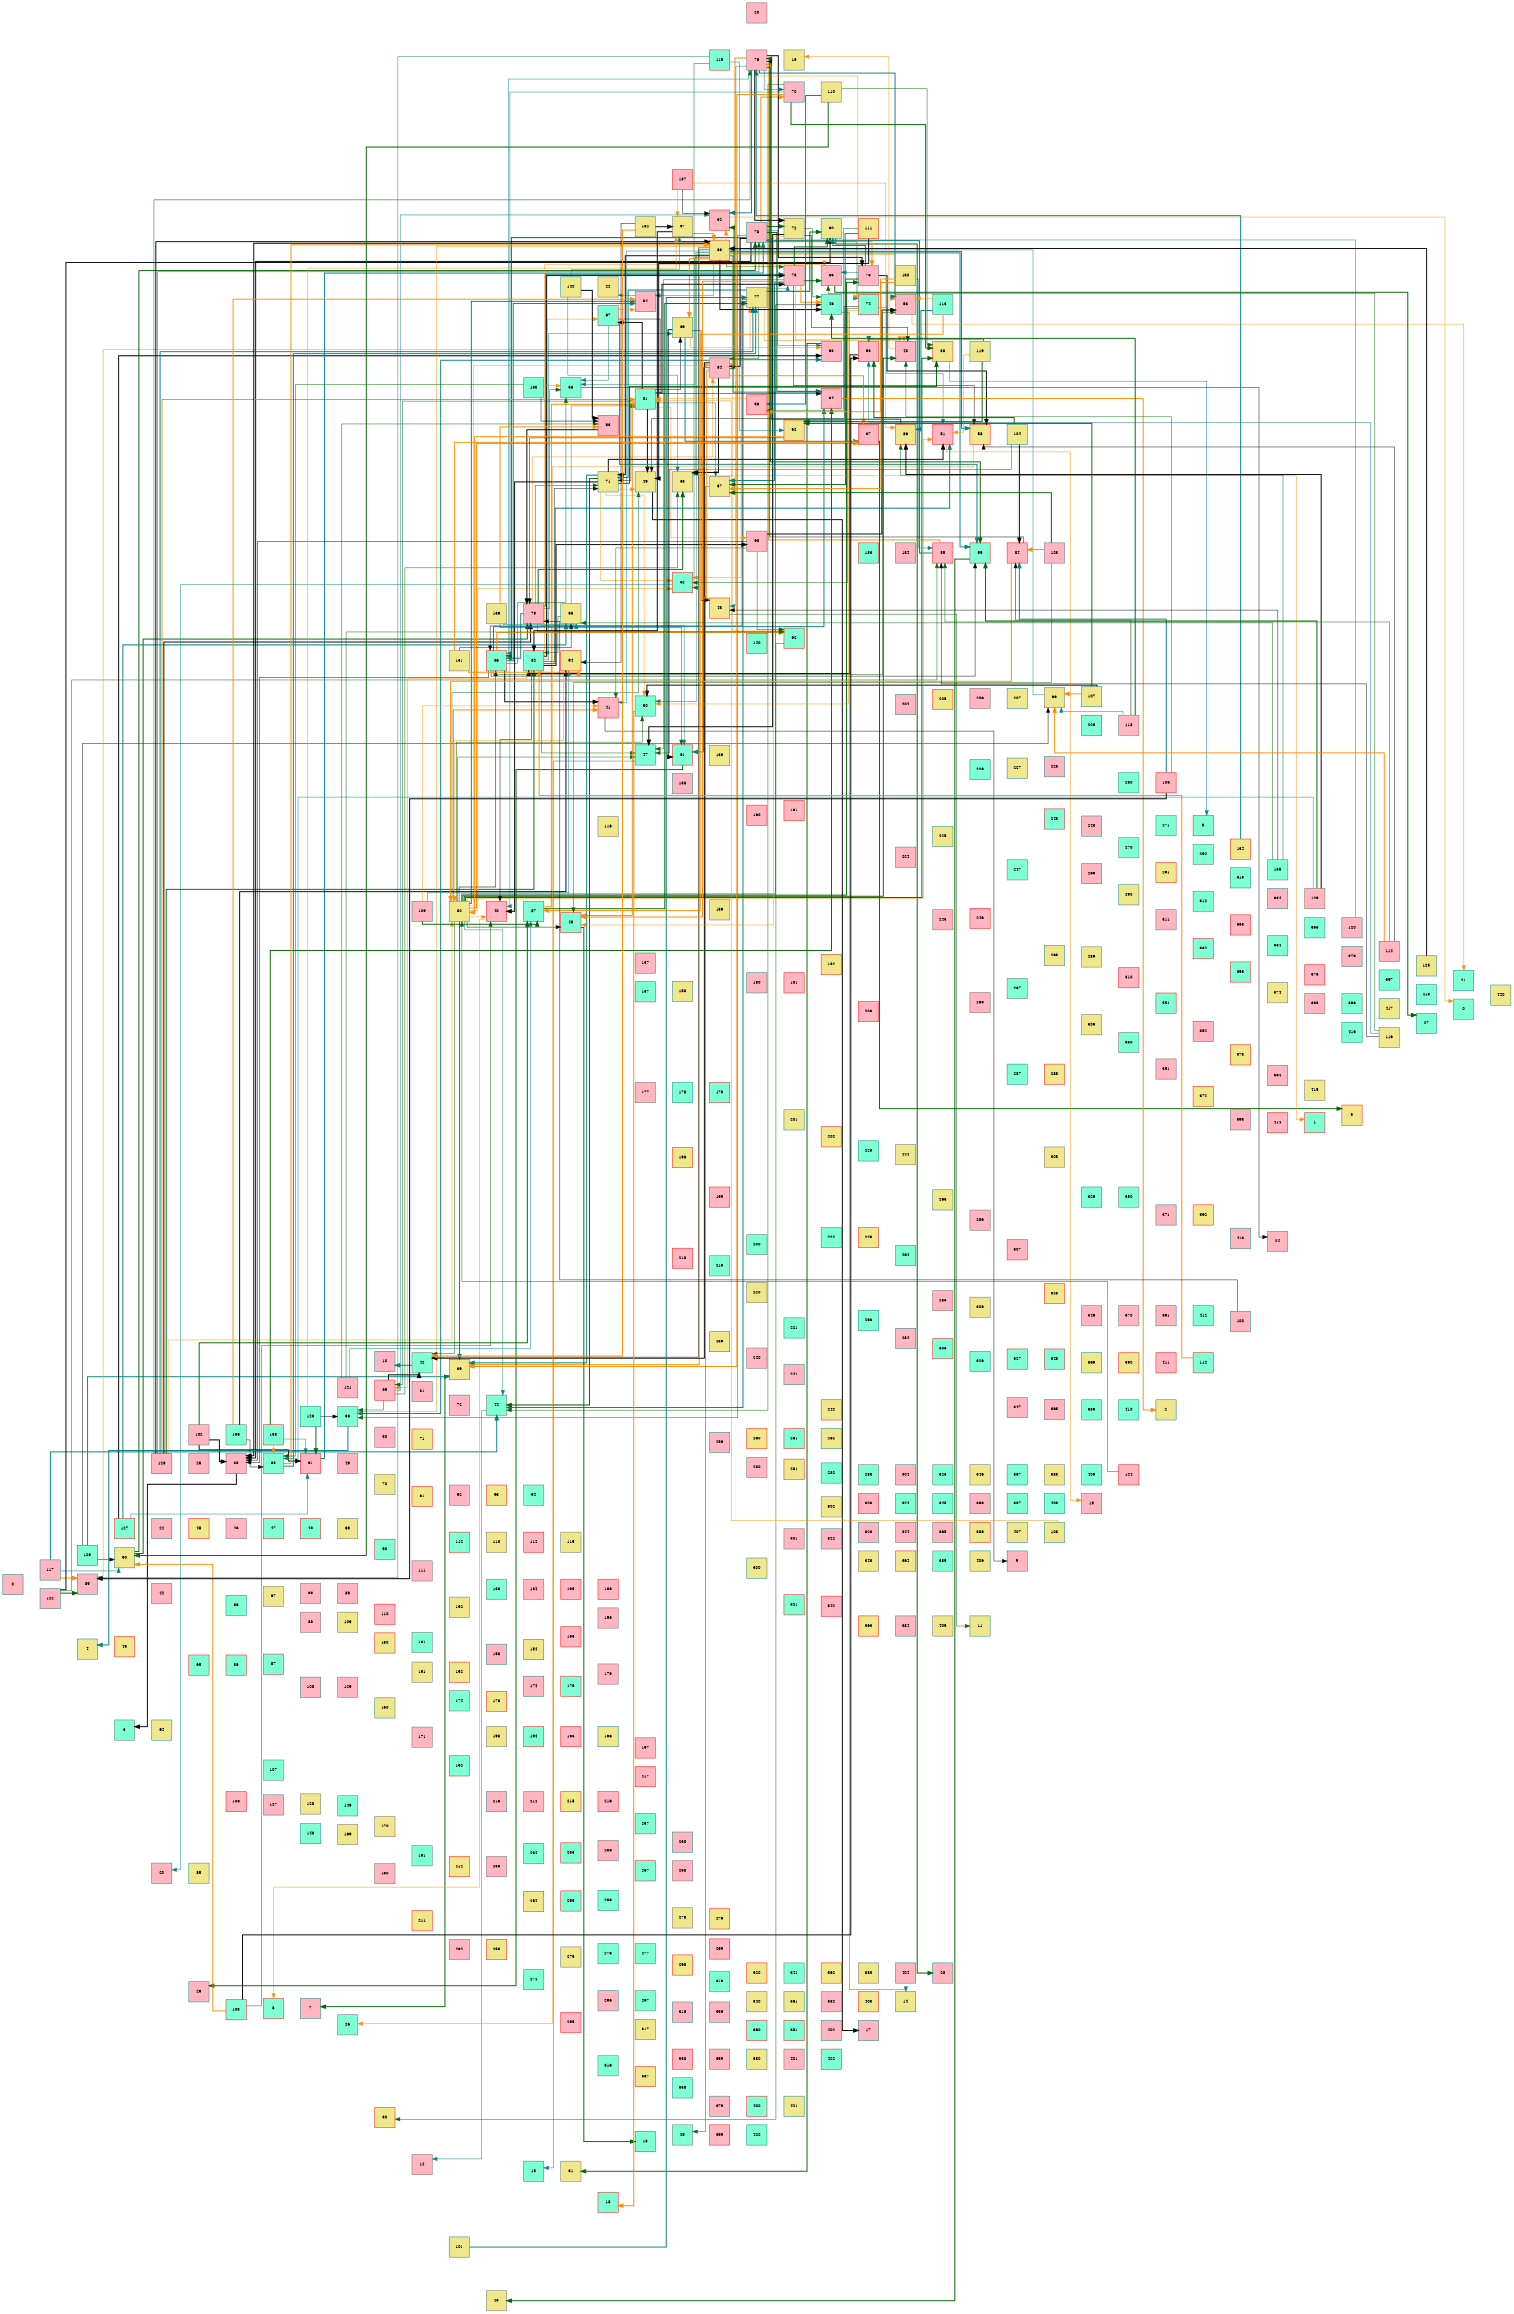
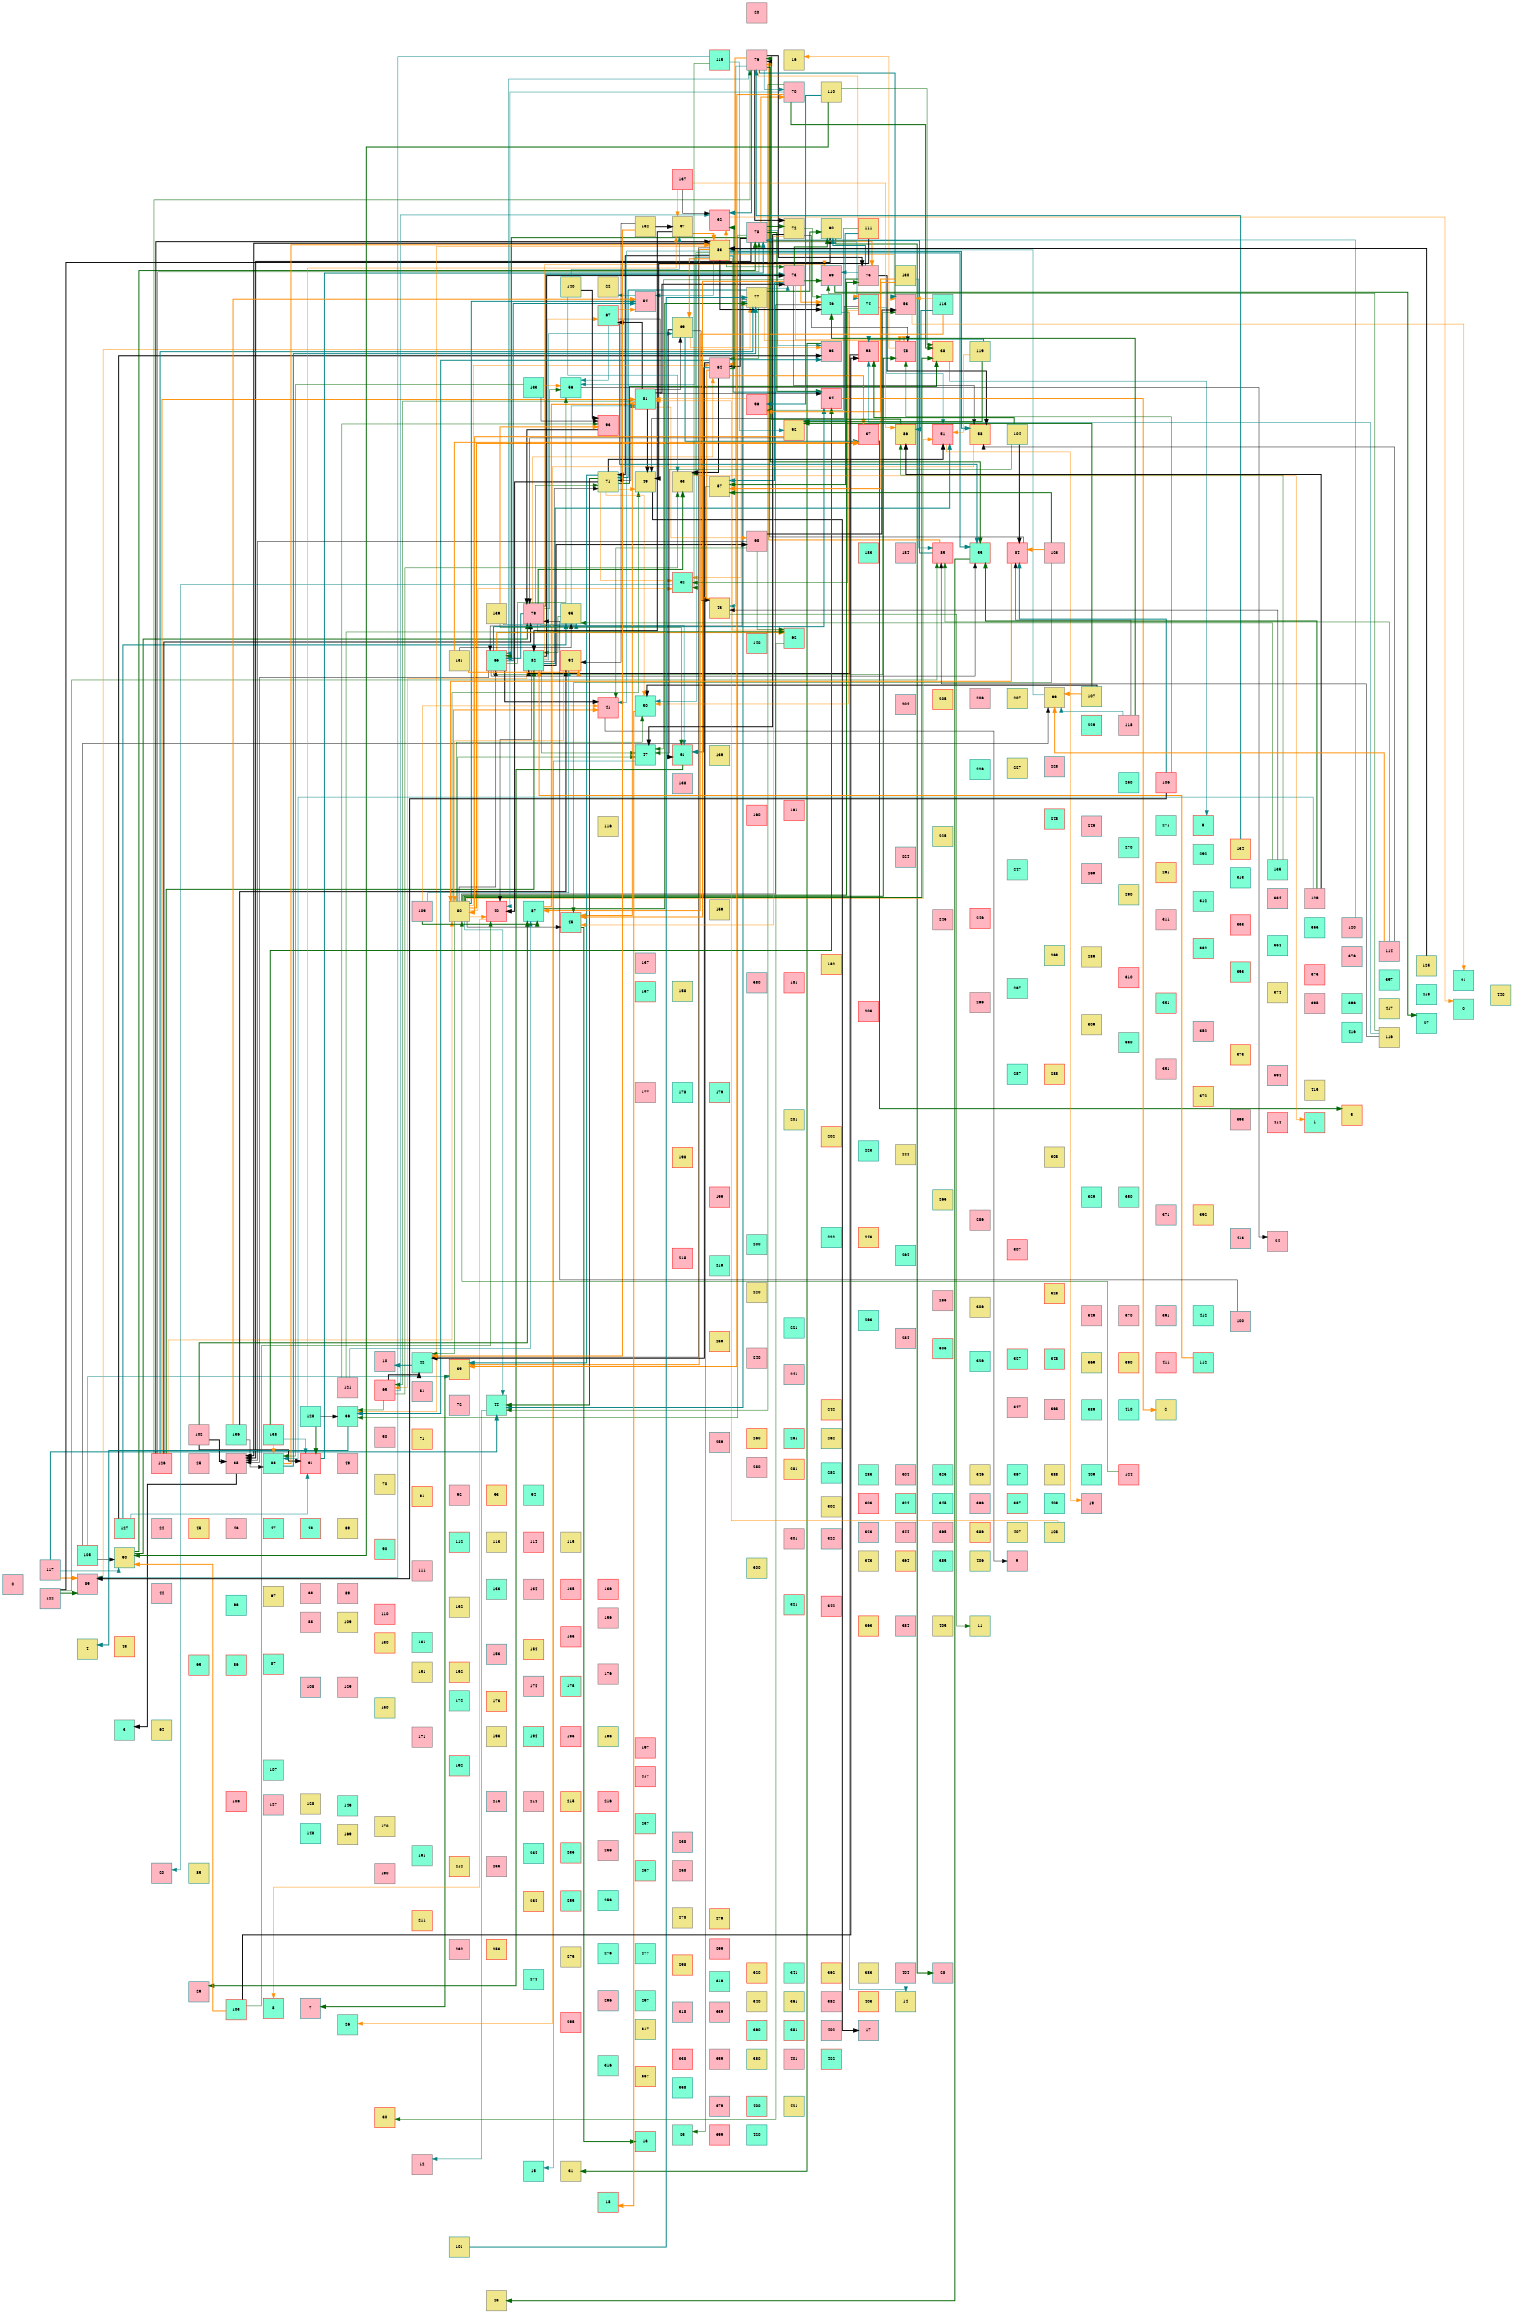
(716, 407) -> none
(757, 983) -> (757, 983)
(460, 1138) -> none
(195, 1377) -> (195, 1377)
